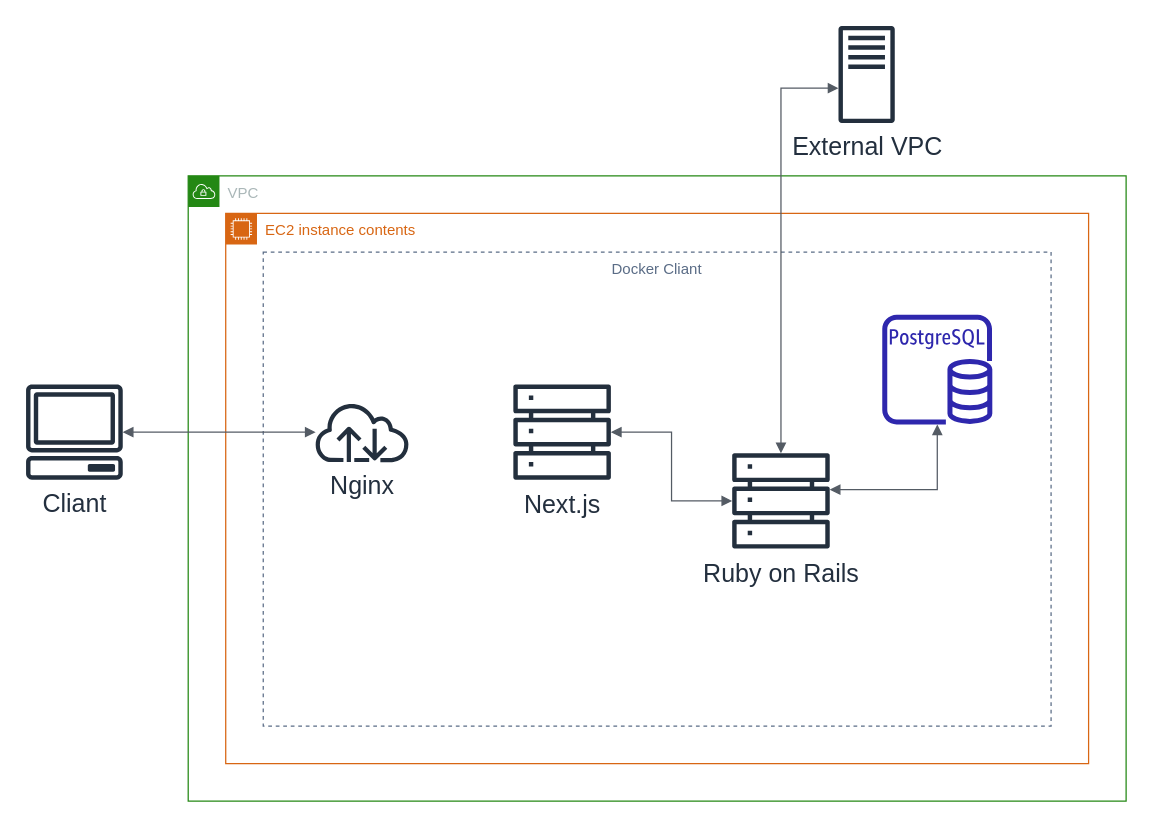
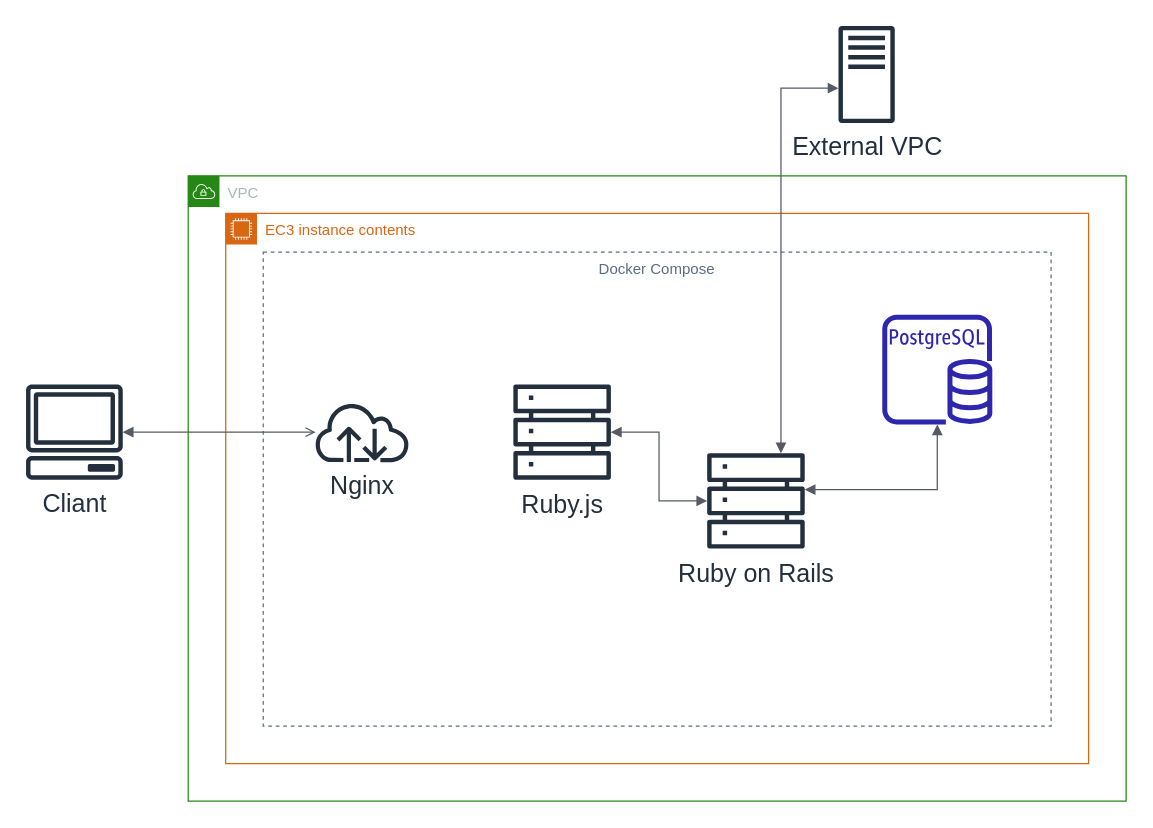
(348, 231) -> (348, 231)
(657, 270) -> (657, 270)
(304, 432) -> (307, 432)
(781, 501) -> (756, 501)
(563, 504) -> (563, 504)
